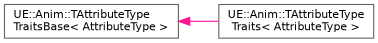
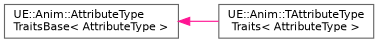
(91, 21) -> (91, 21)
